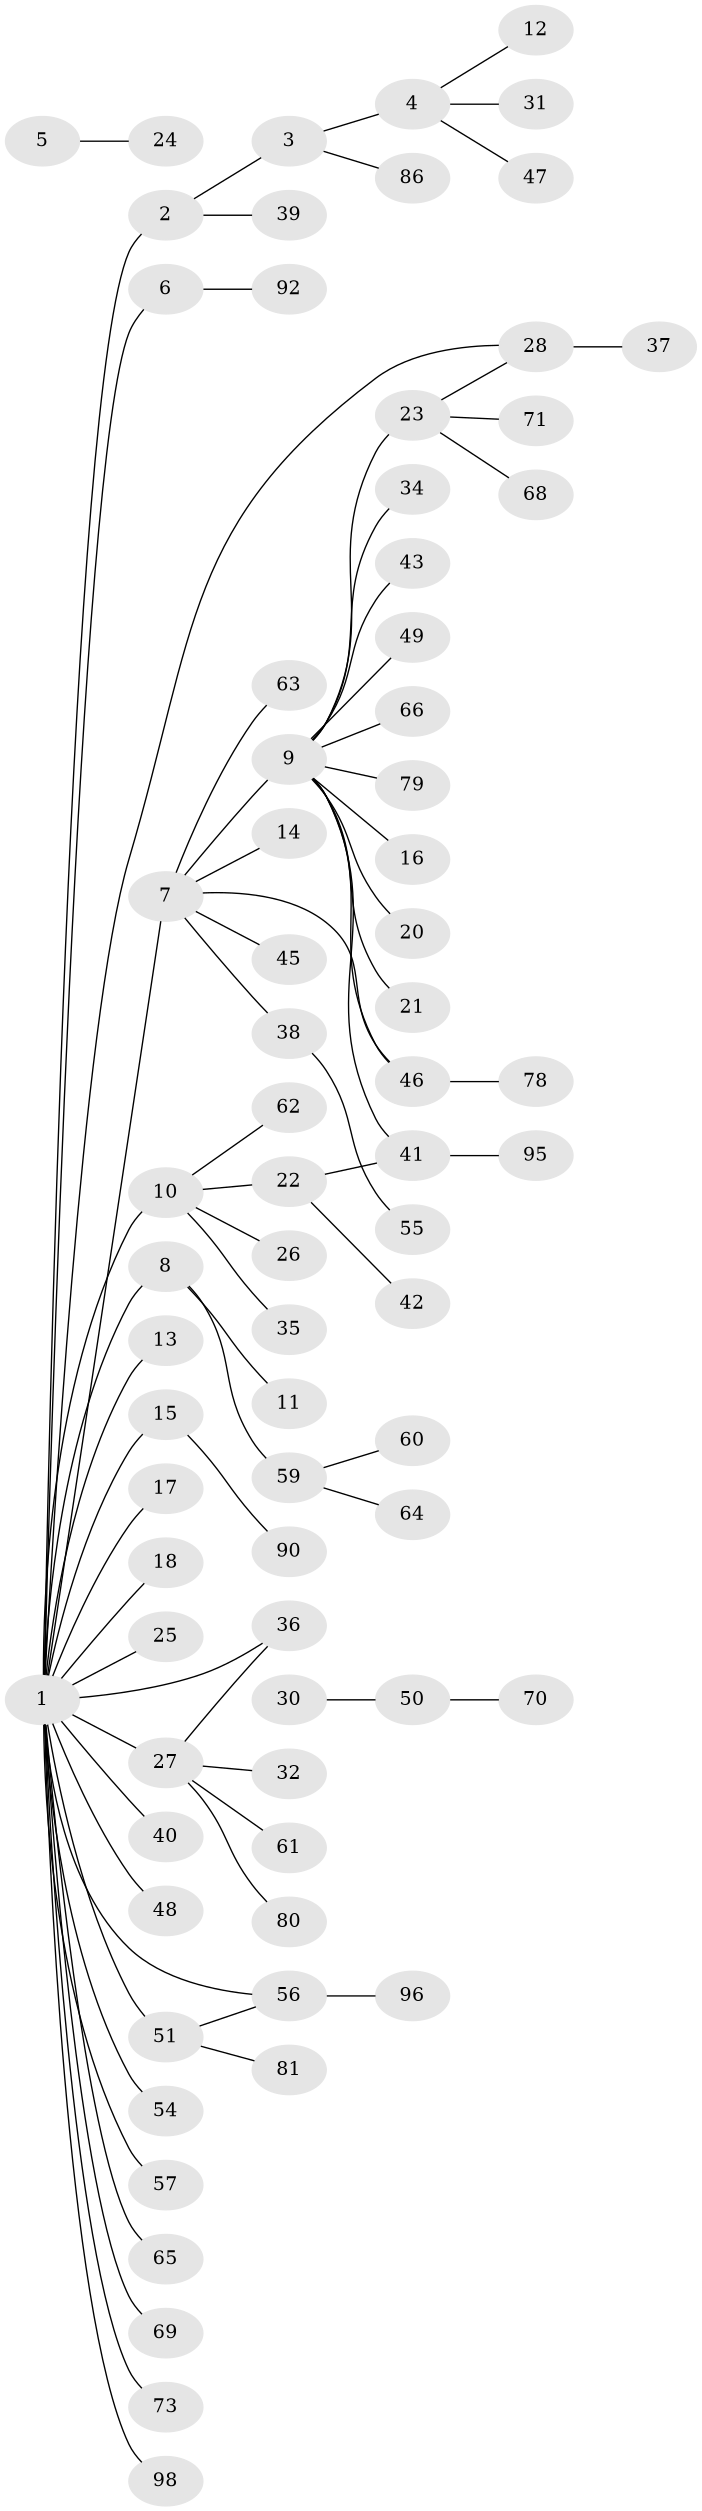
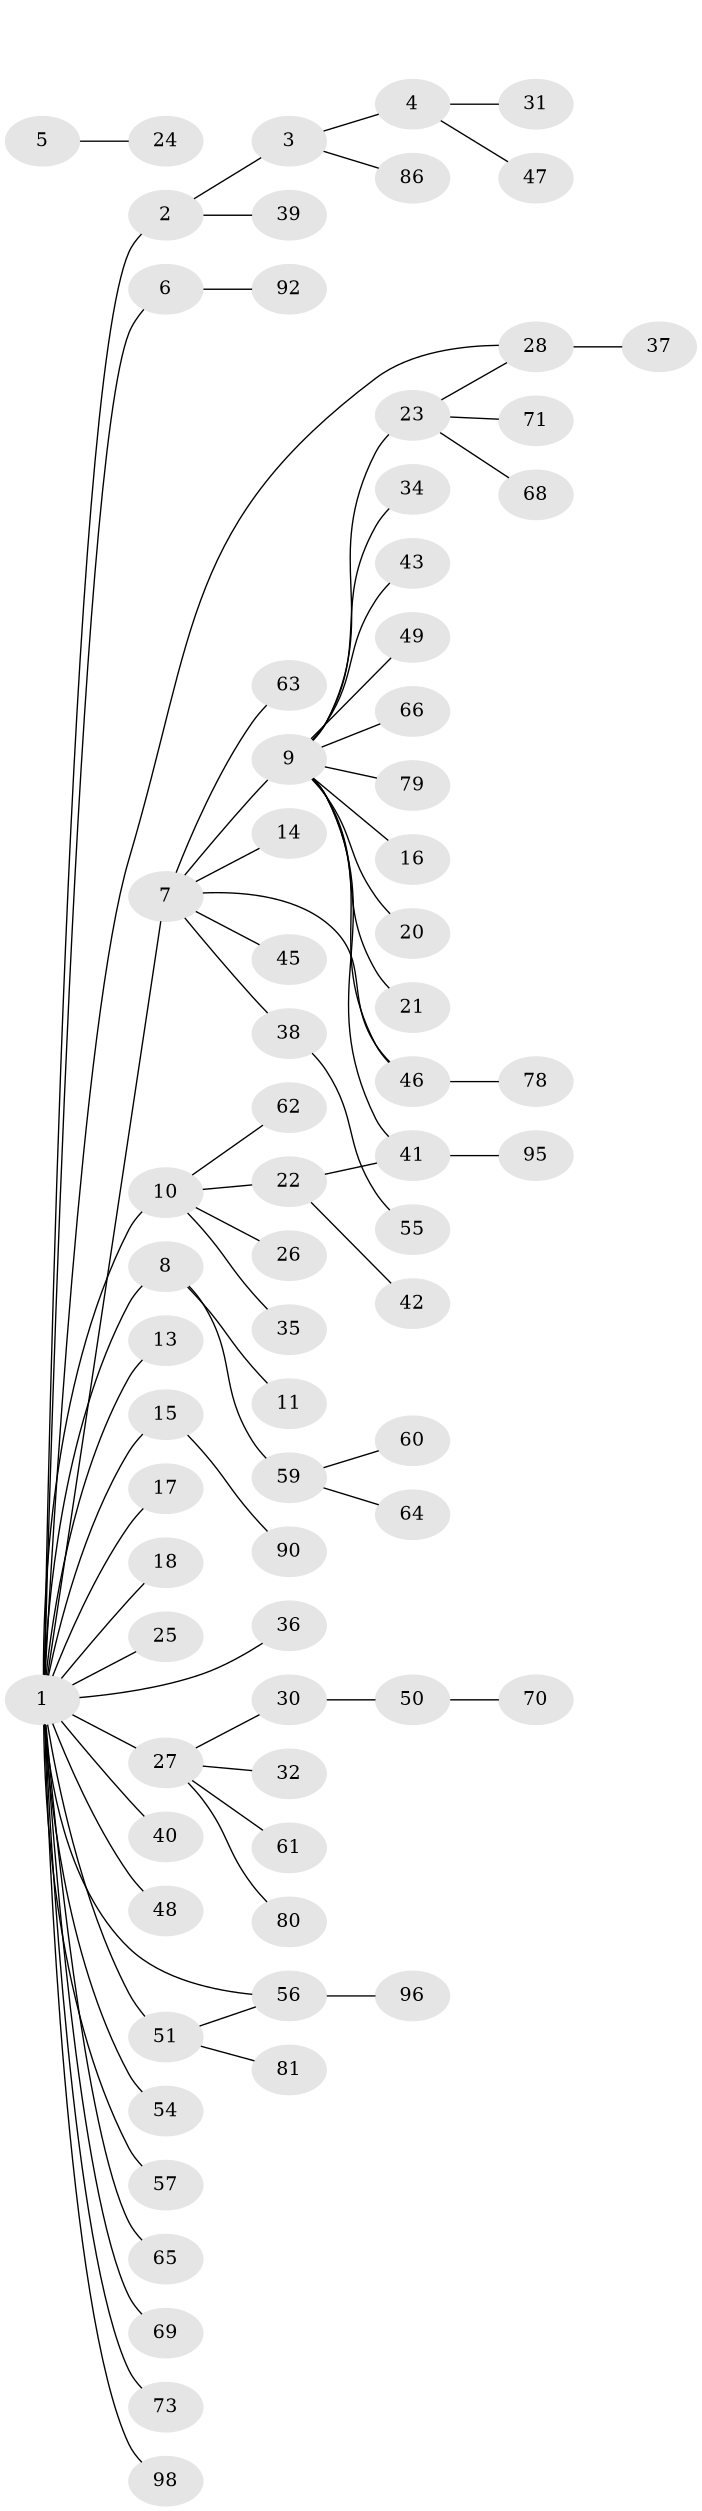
(536, 30) -> none
(225, 1693) -> (228, 1731)
